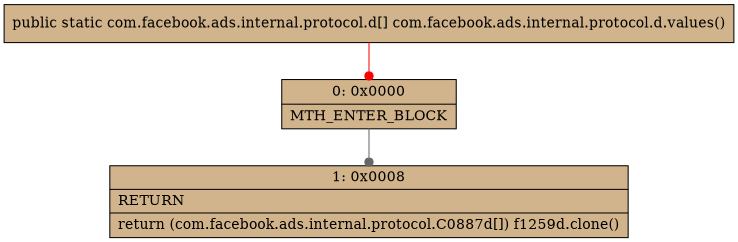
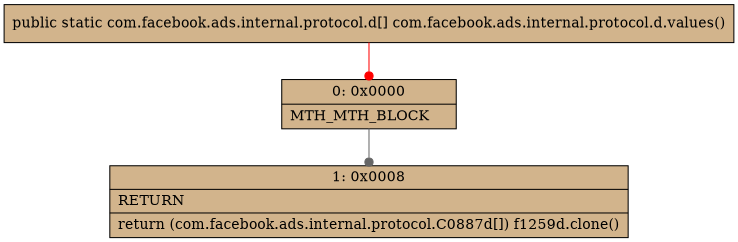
(369, 116) -> (360, 116)
